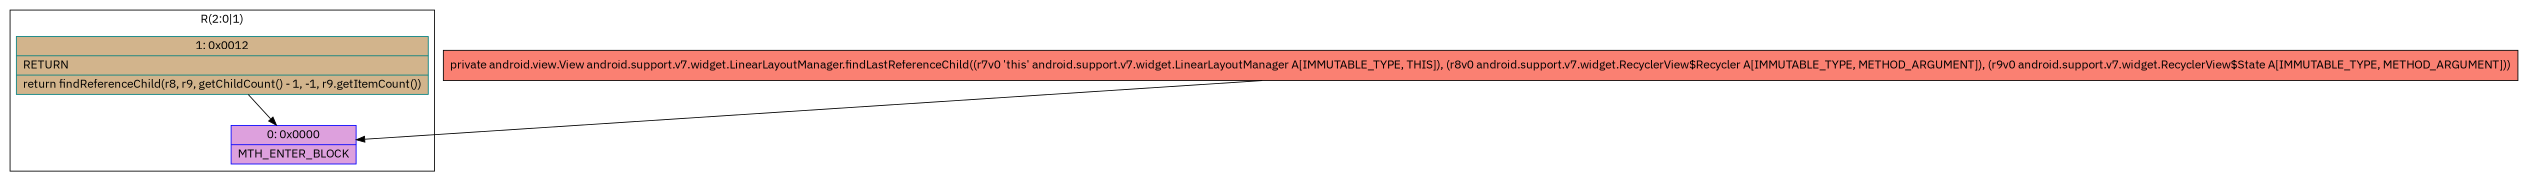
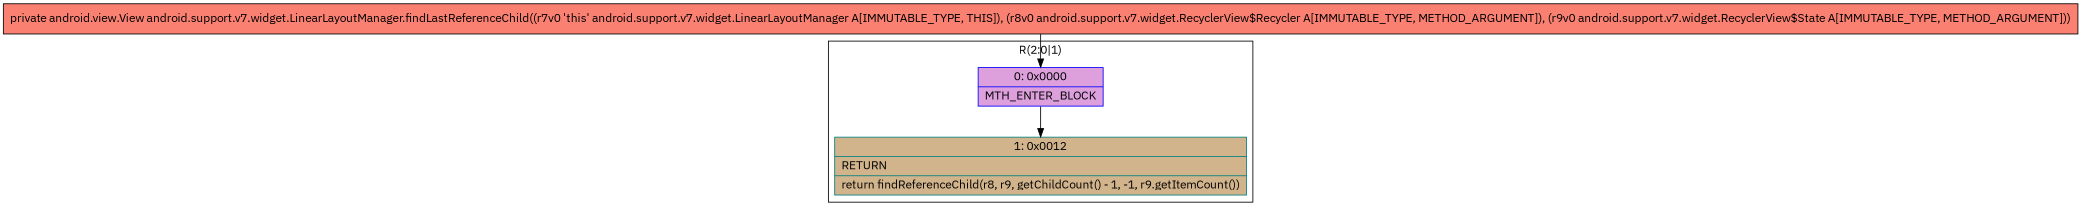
(259, 107) -> (1041, 117)
